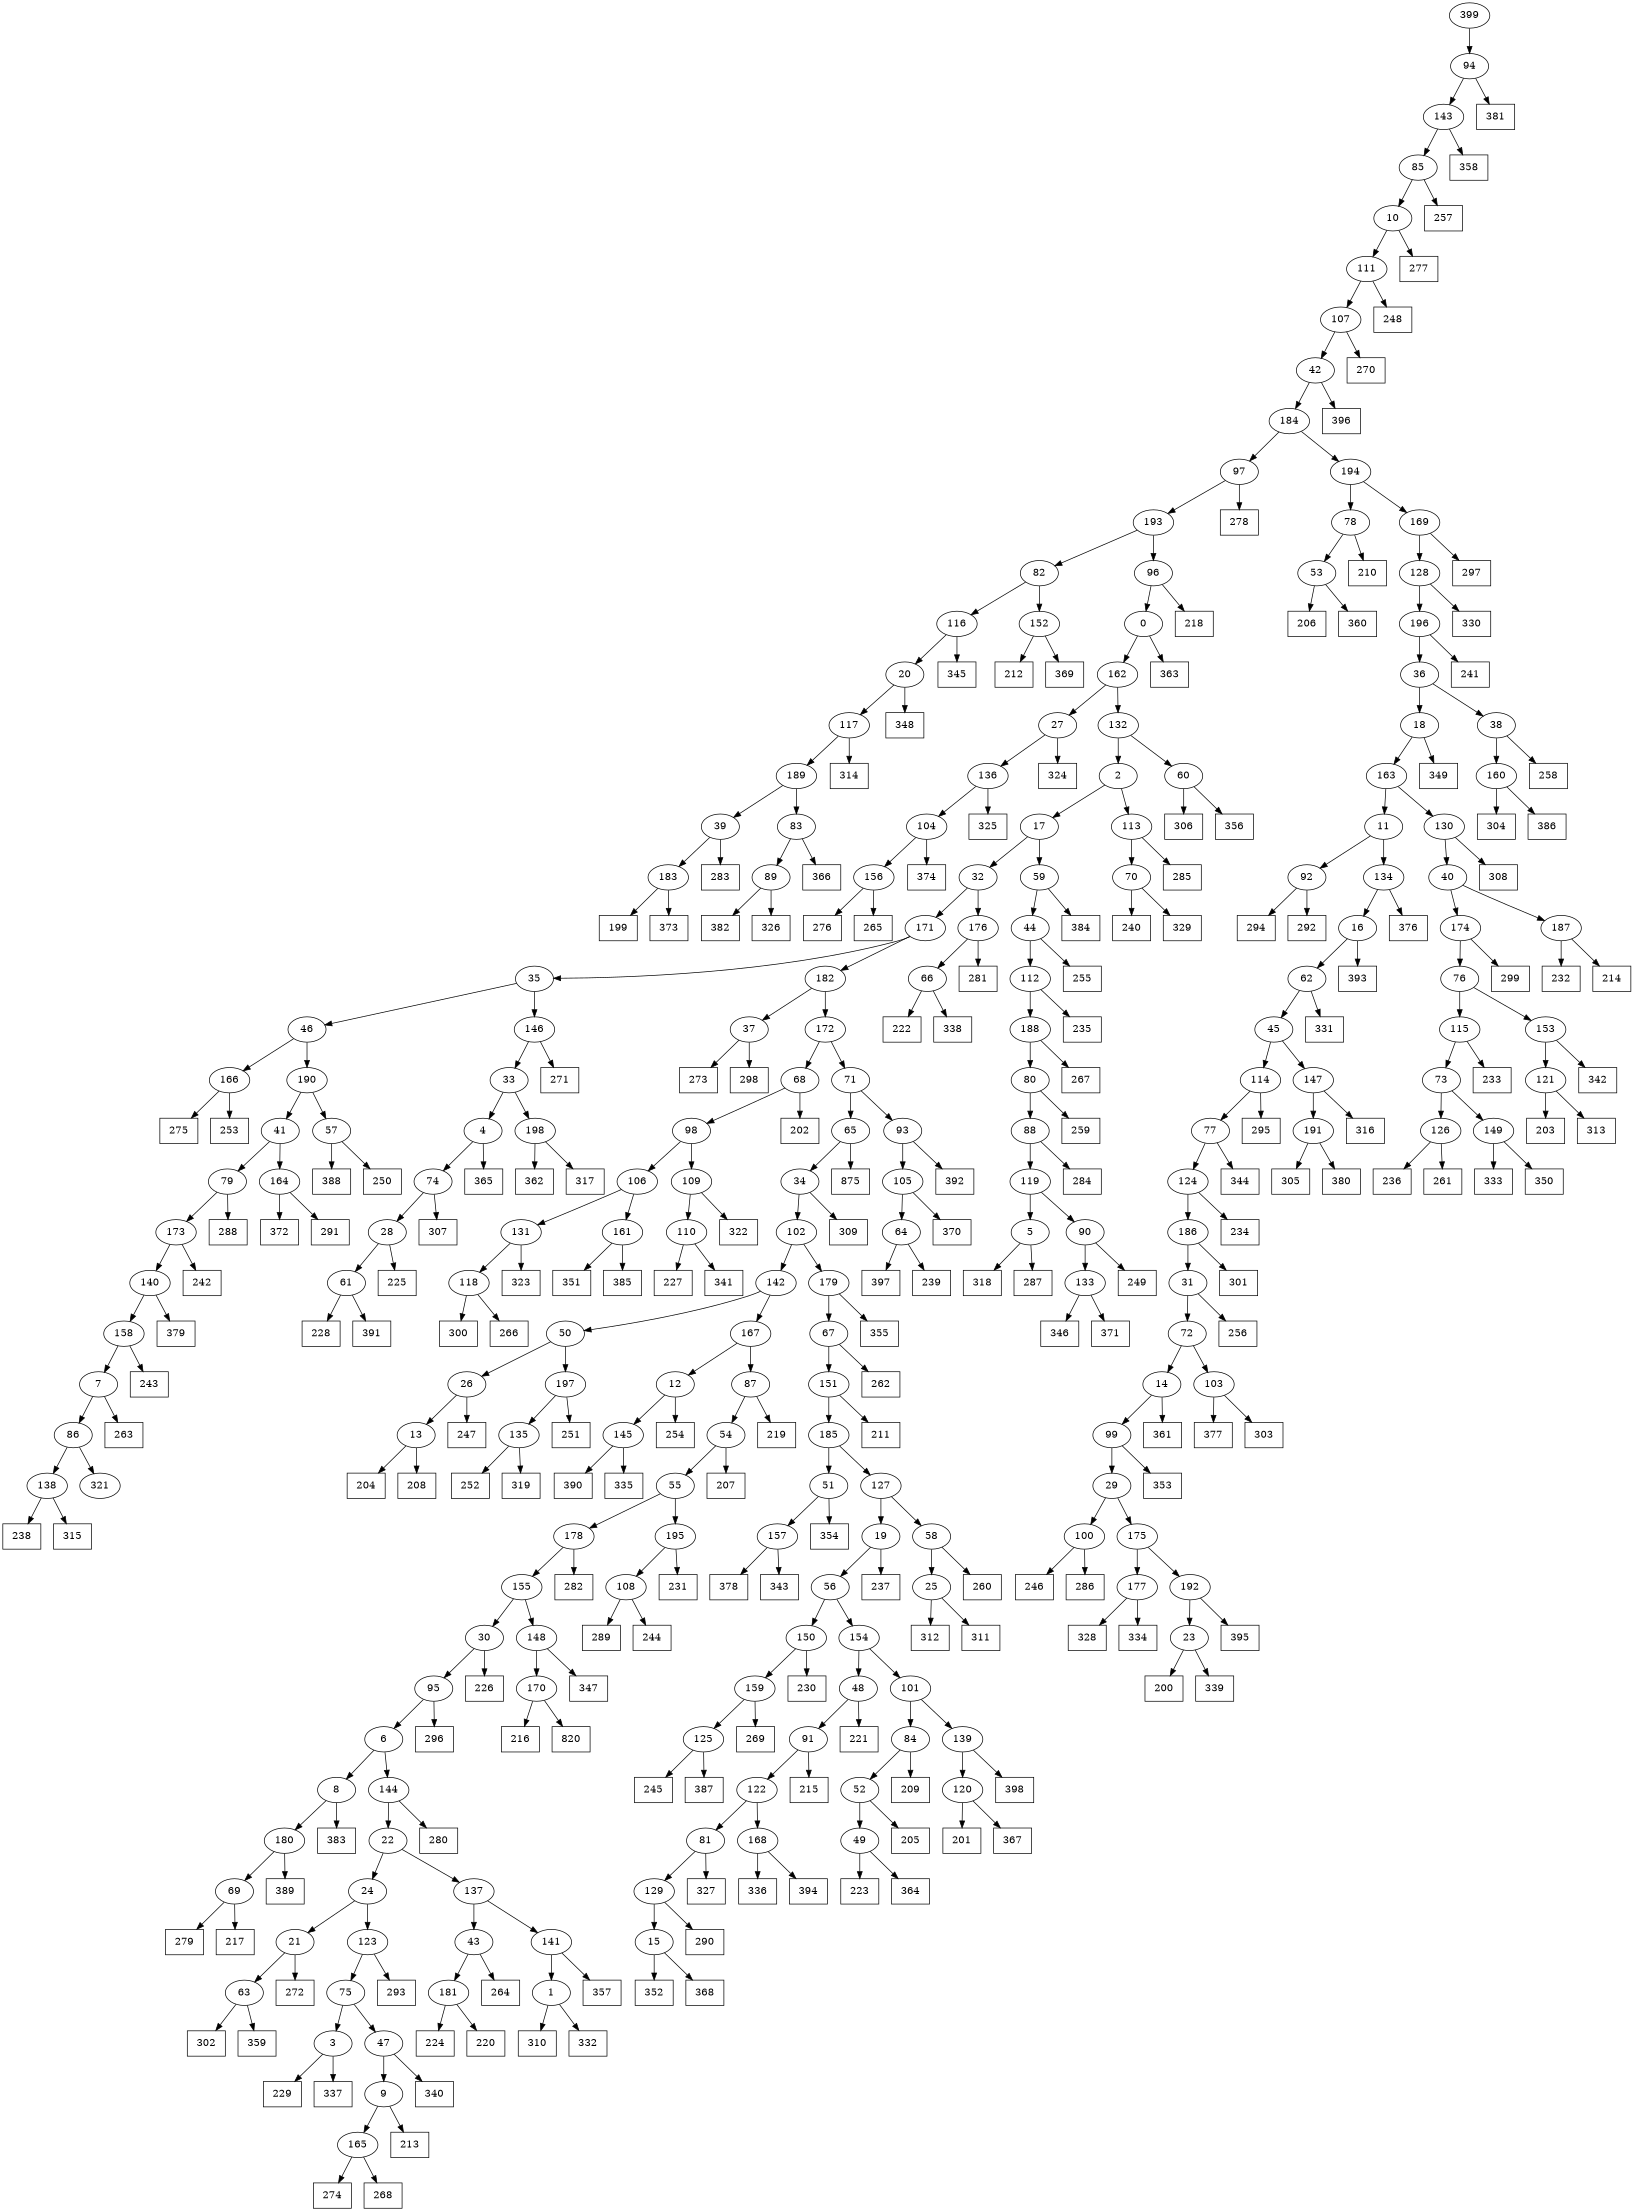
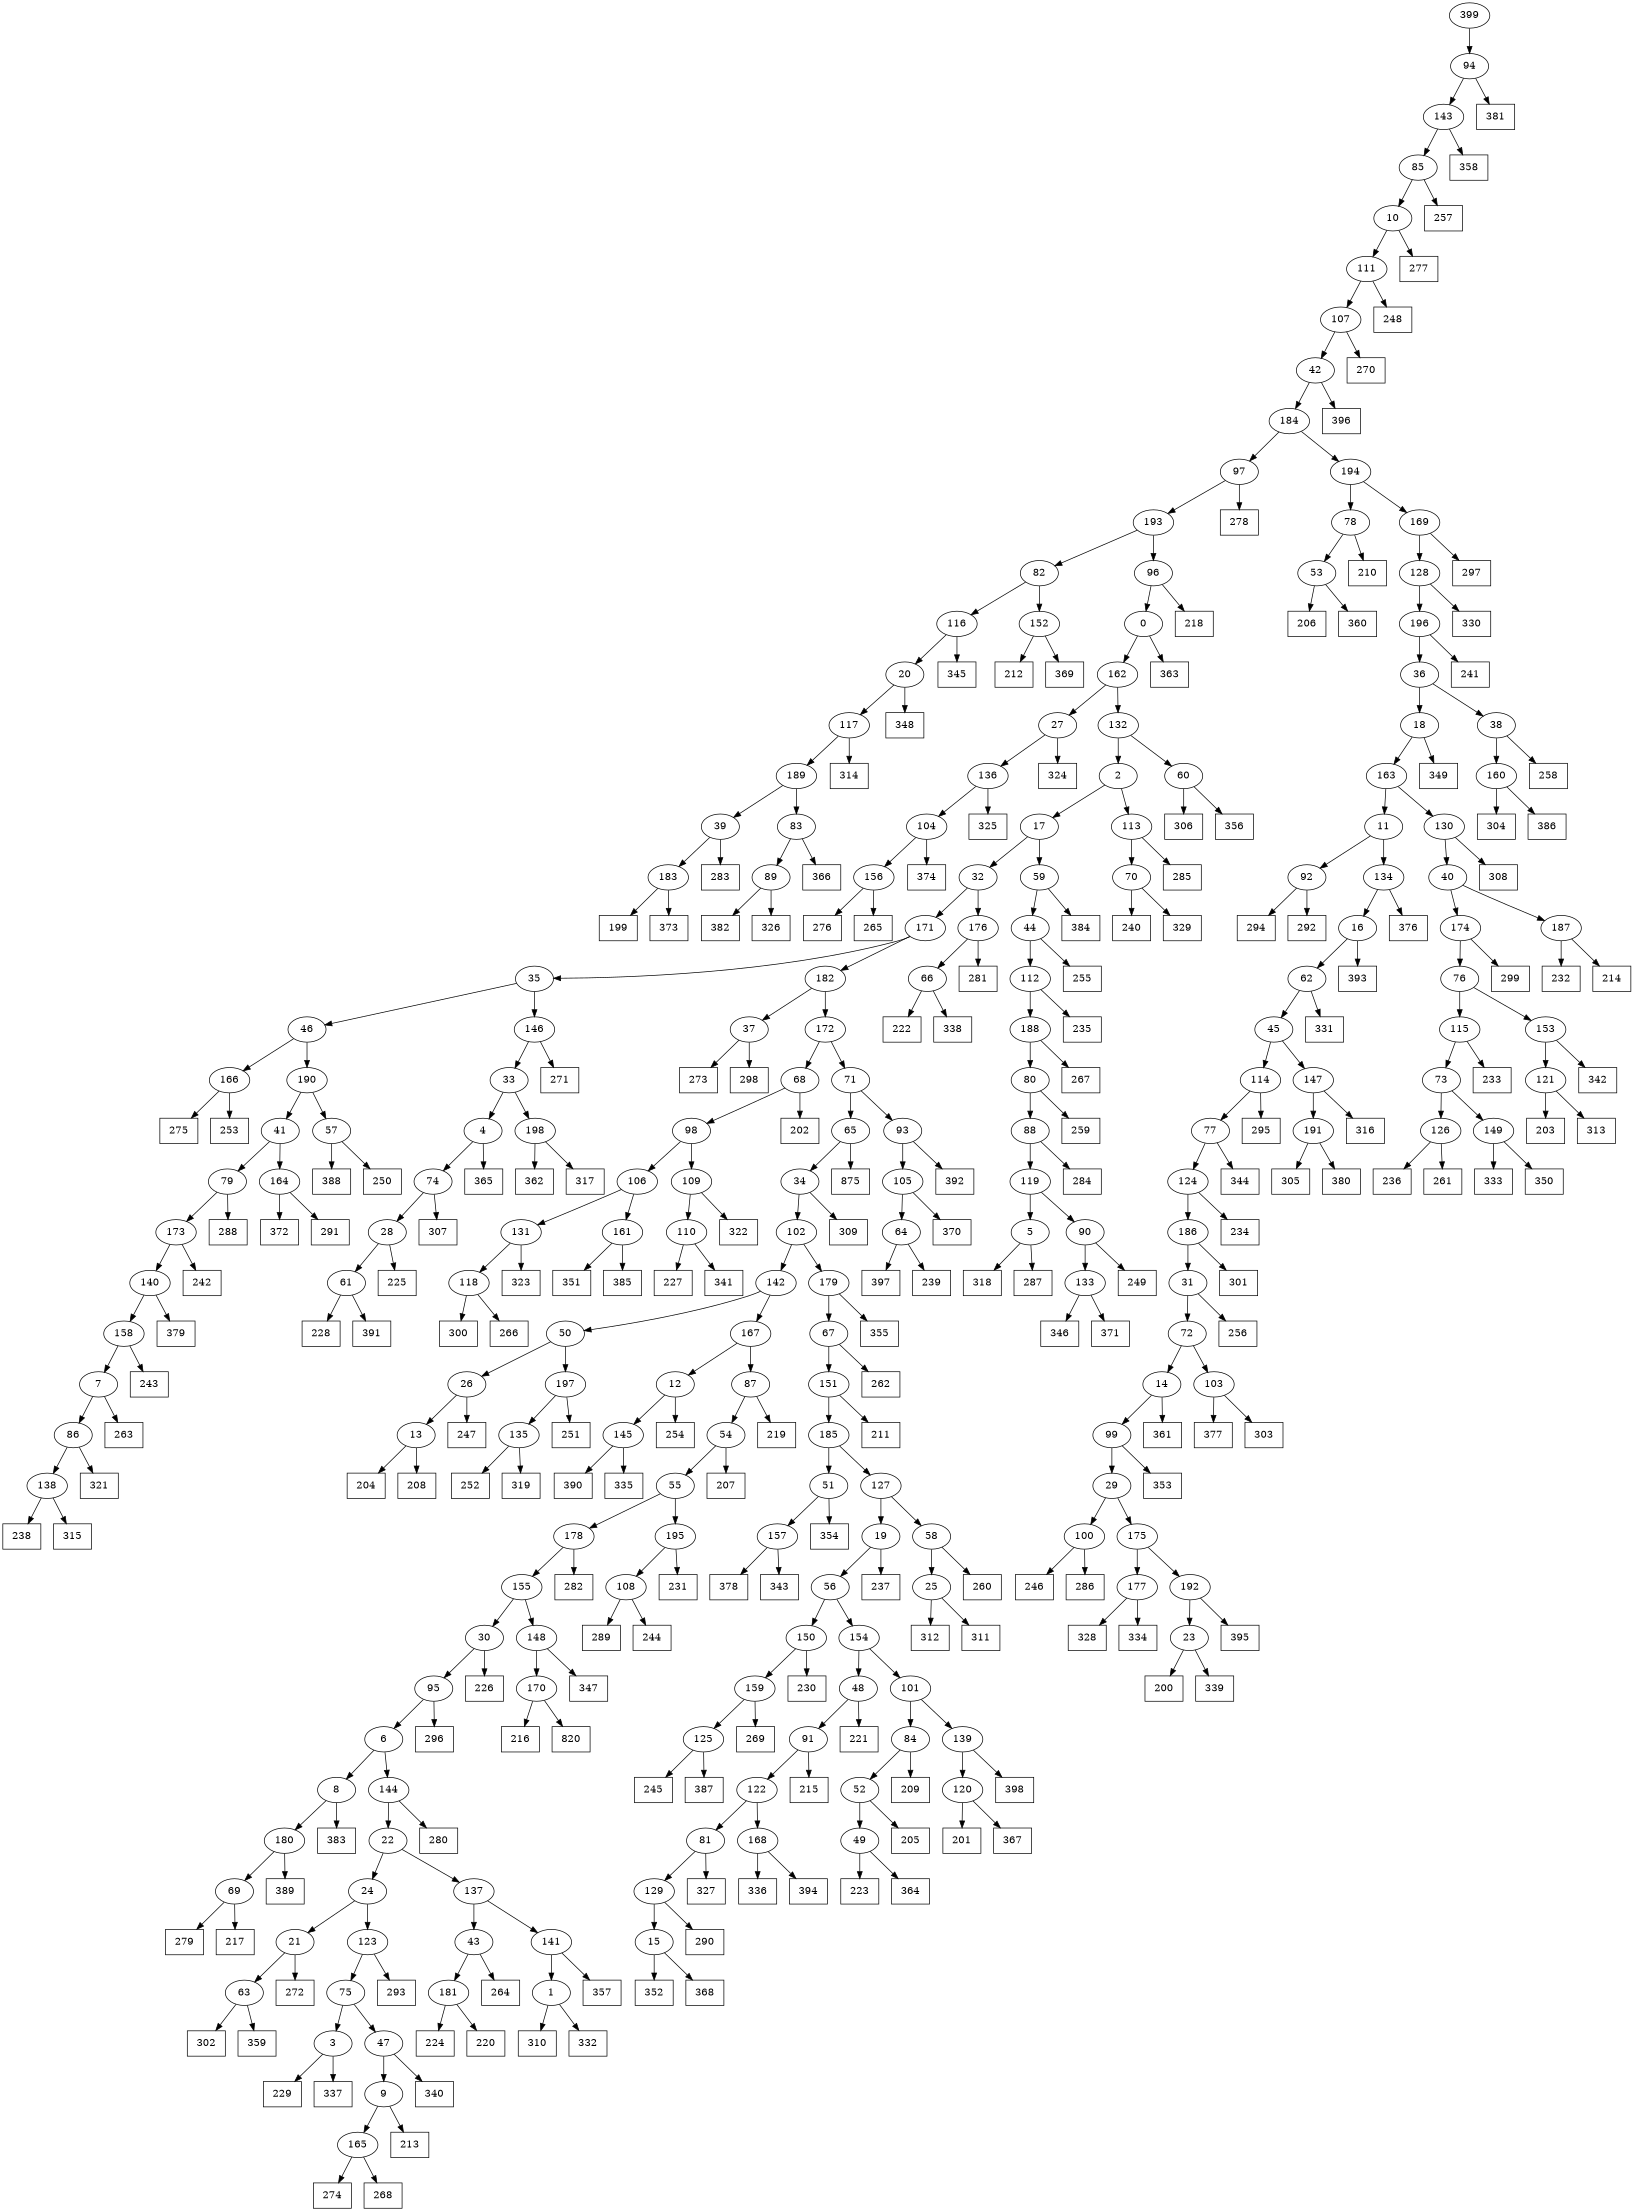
(100, 1486) -> (99, 1486)
